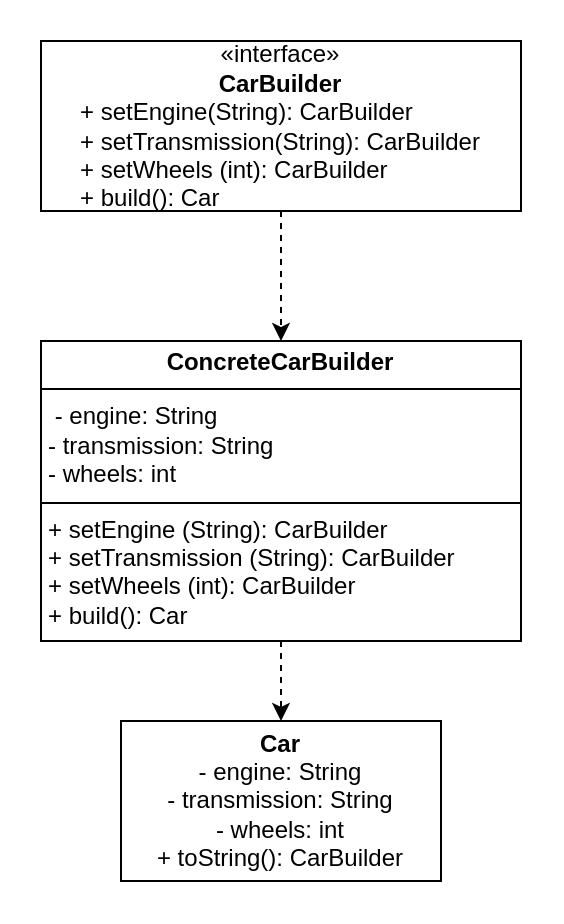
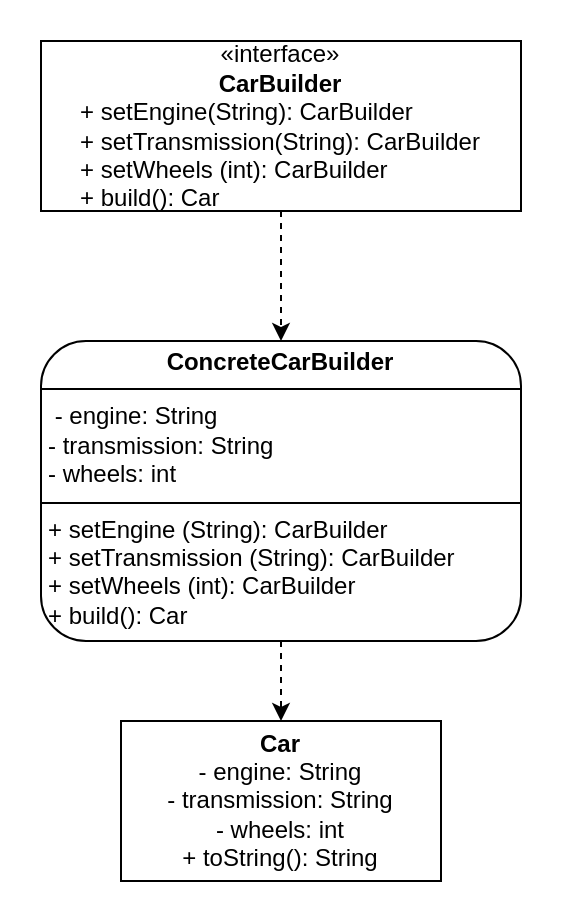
(281, 491) -> (281, 491)
(281, 801) -> (281, 801)
